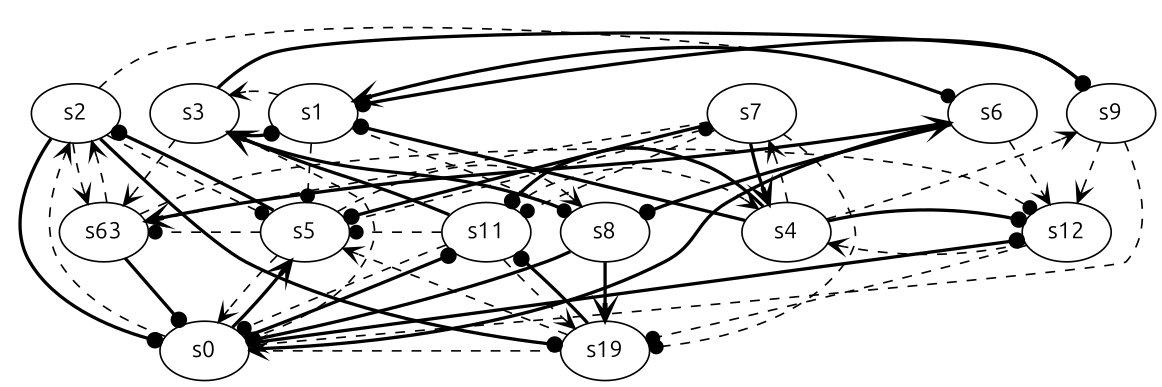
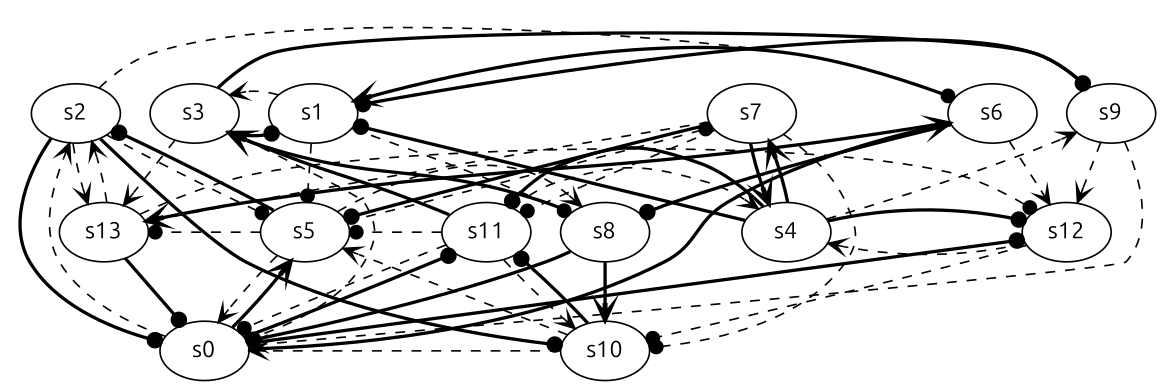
(784, 185) -> (784, 185)
(104, 232) -> (104, 232)
(605, 351) -> (605, 351)
